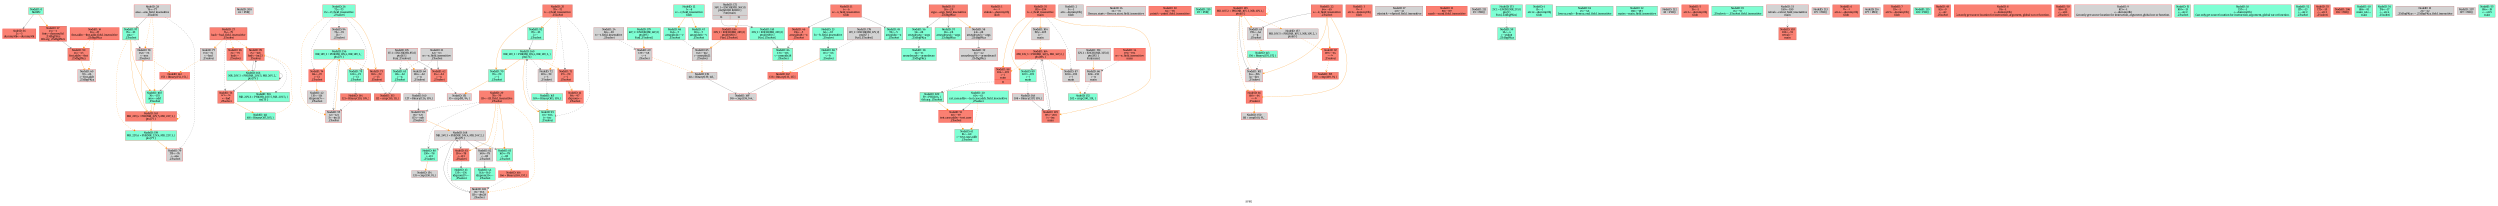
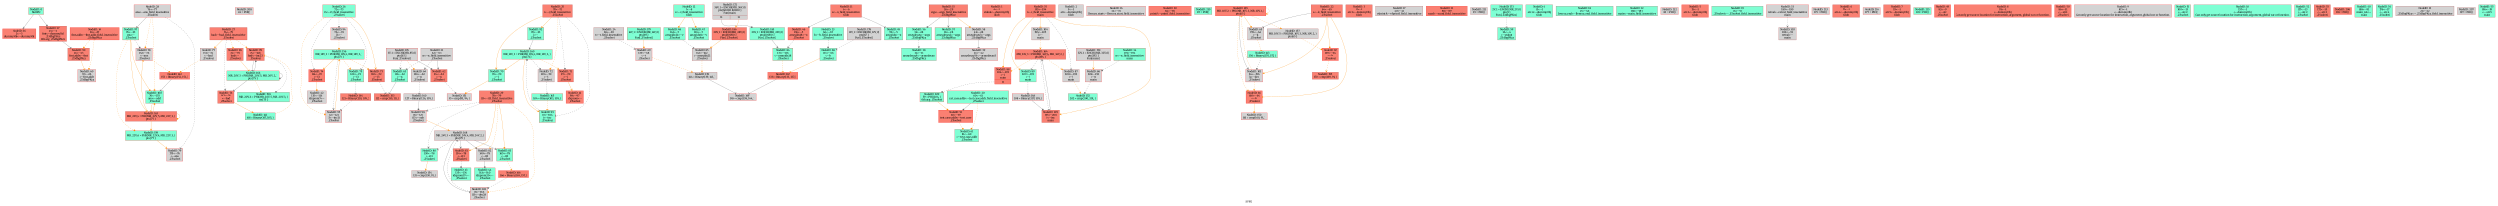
(43, 20) -> (43, 20)
(1787, 34) -> (1787, 34)
(1130, 54) -> (1130, 54)
